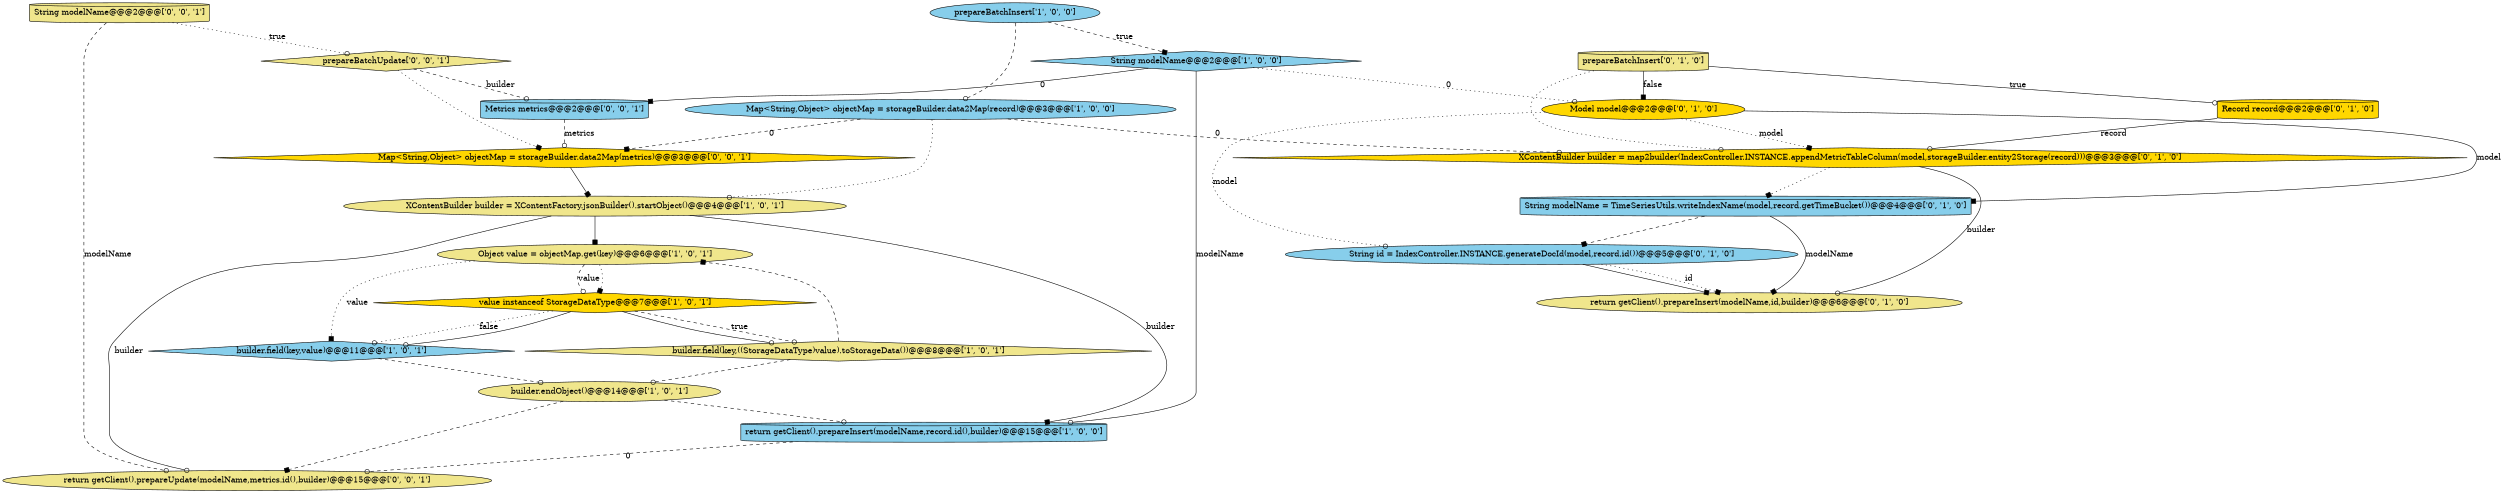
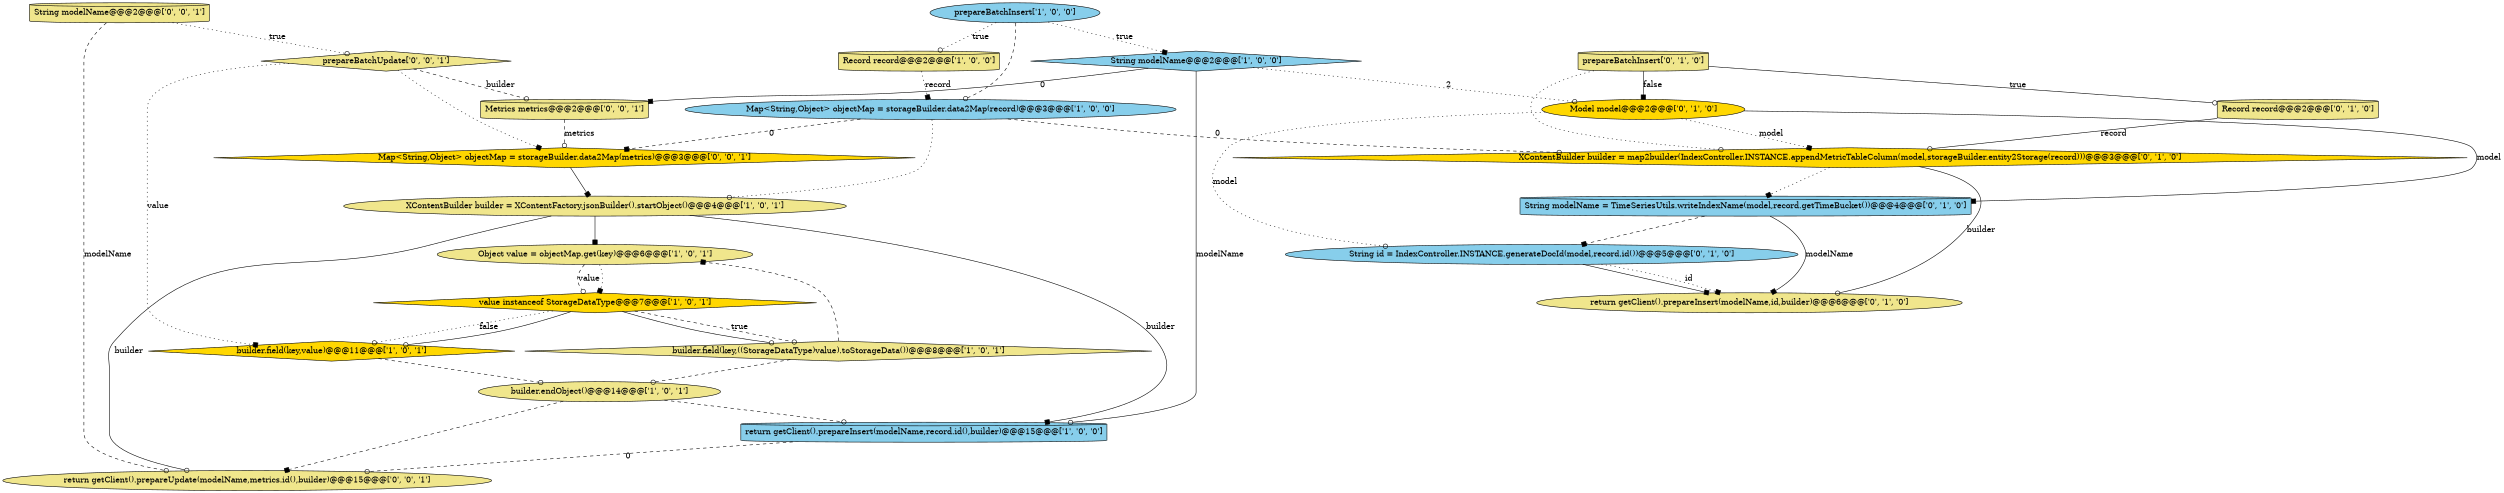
(1105, 37) -> (1105, 37)
none -> (919, 61)
(1449, 85) -> (1449, 85)
(564, 109) -> (564, 109)
(2298, 109) -> (2298, 109)
(386, 275) -> (147, 187)
(332, 351) -> (332, 351)
